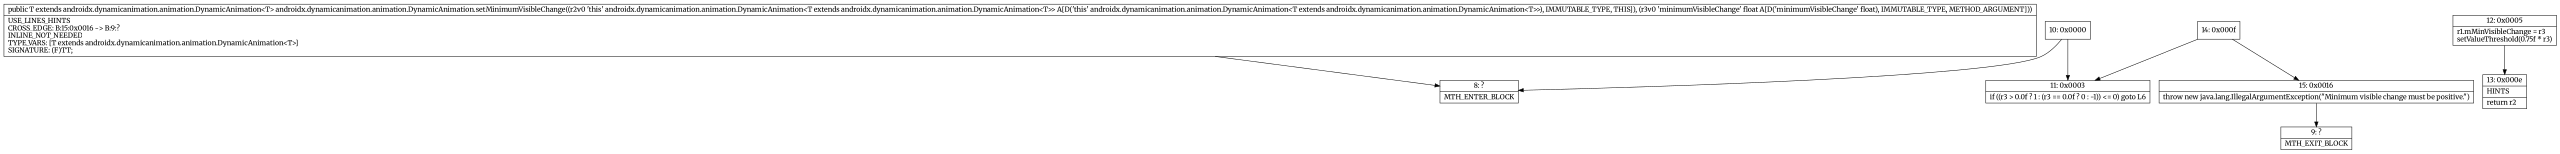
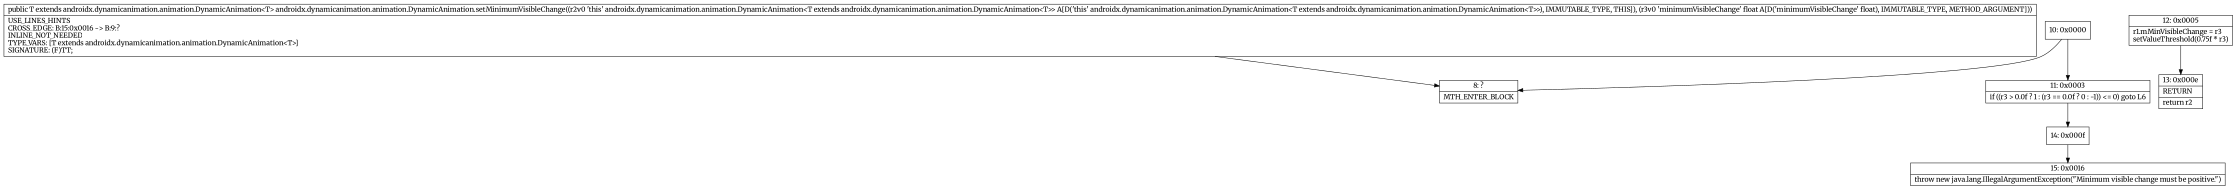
(2149, 59) -> (2068, 112)
(2498, 91) -> (2178, 91)
(2316, 138) -> none
